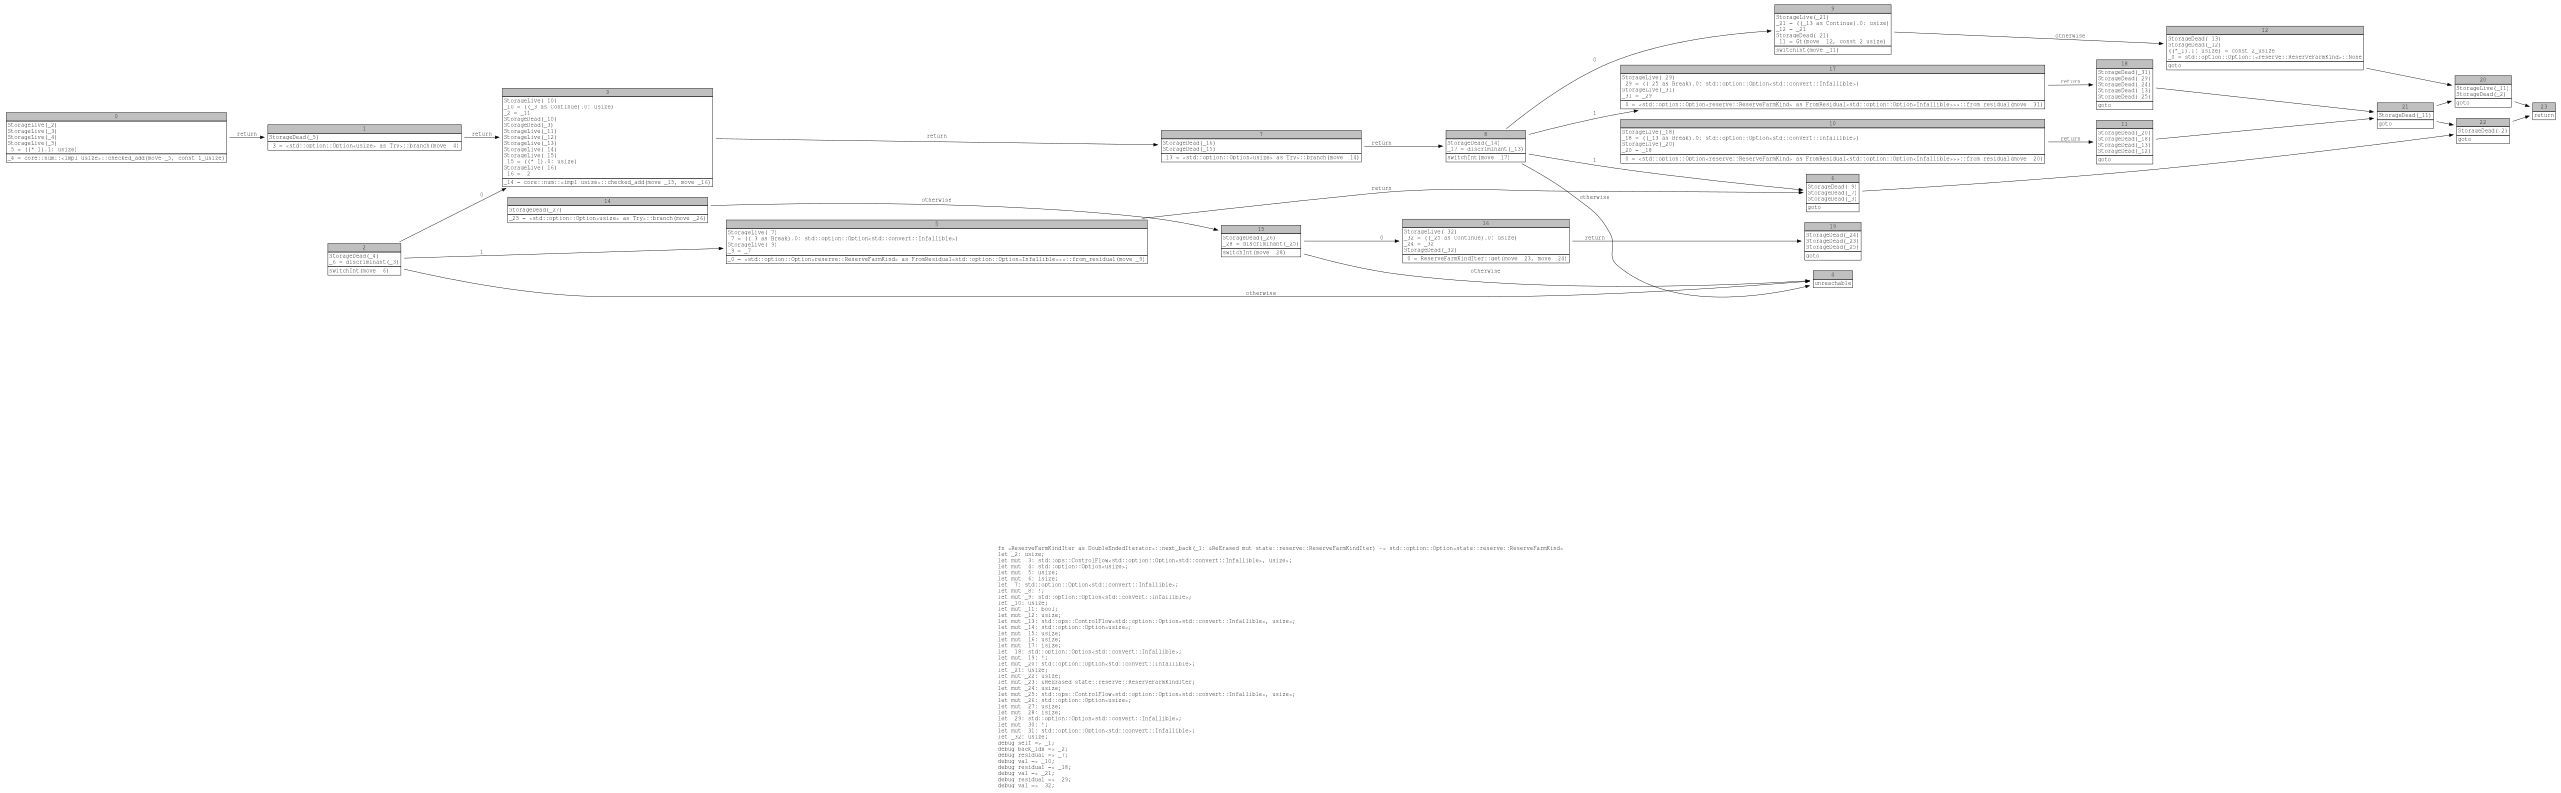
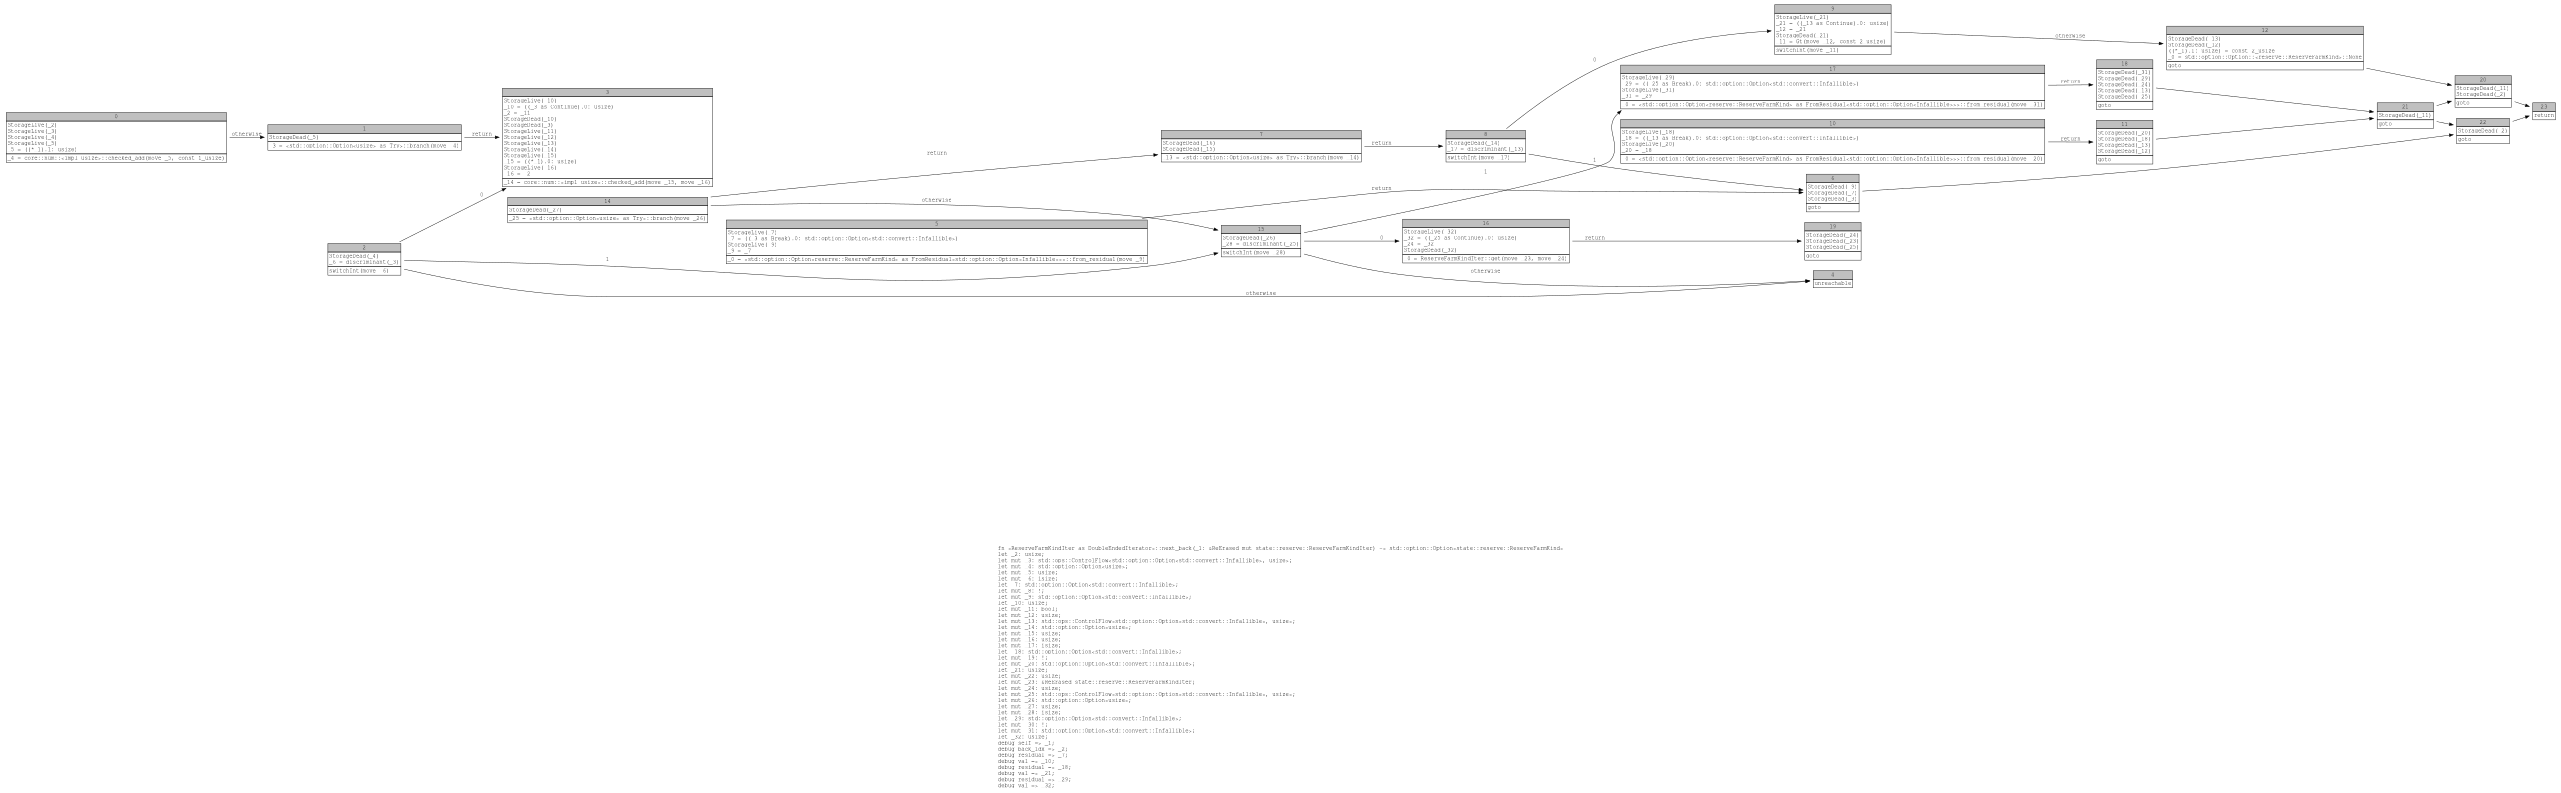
(2483, 88) -> (2483, 88)
(1581, 122) -> (1483, 195)
(247, 134) -> (247, 134)
(935, 142) -> (932, 175)
(562, 253) -> (810, 277)
(1637, 279) -> none
